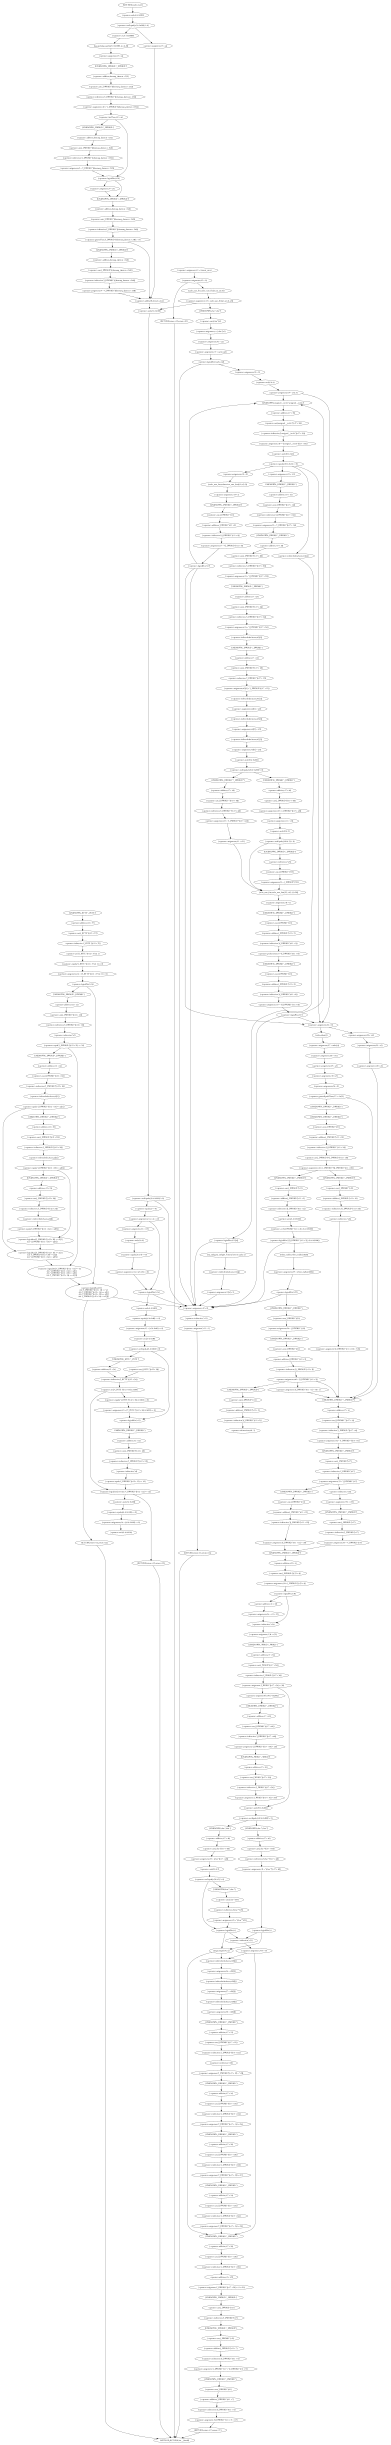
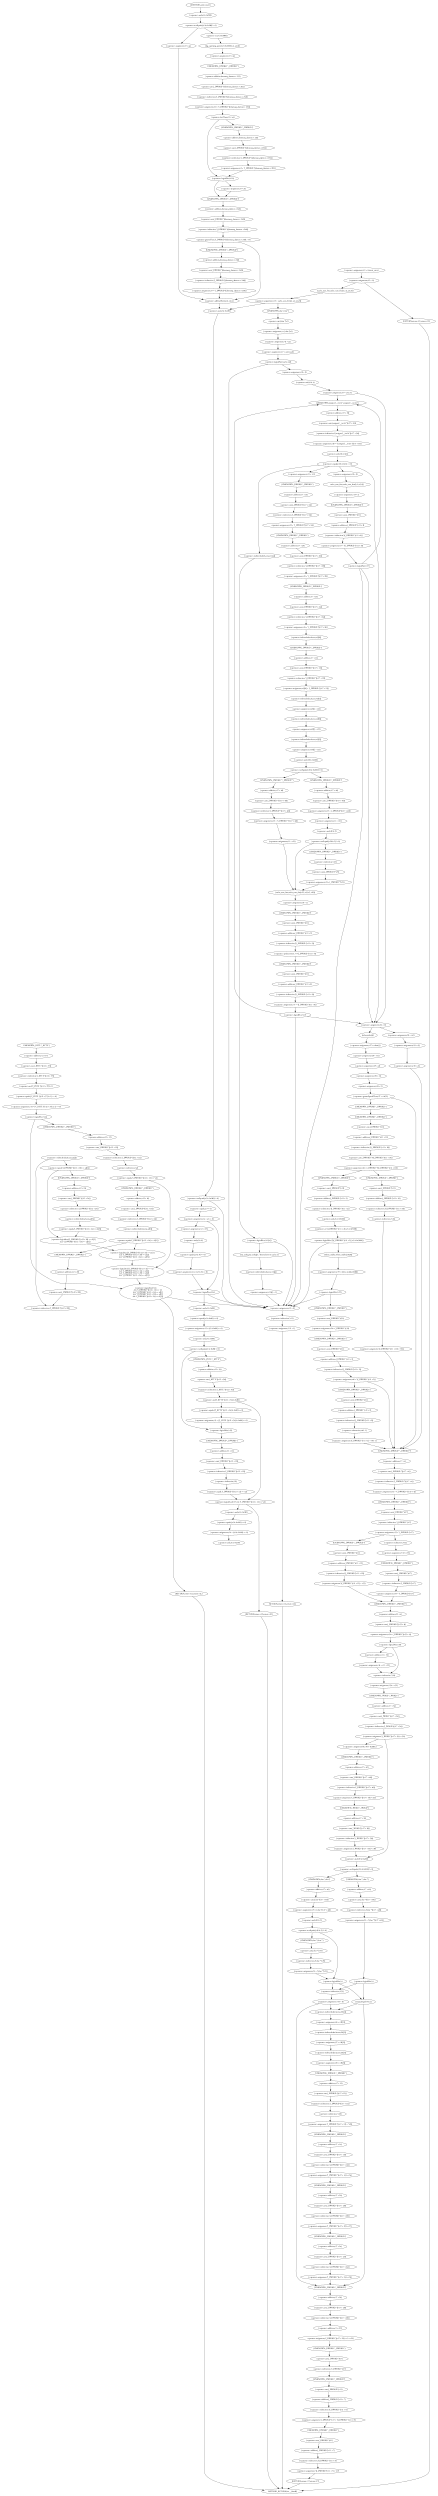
(228, 484) -> (347, 484)
(44, 1152) -> (36, 1230)
(111, 1374) -> (210, 1374)
(297, 1384) -> (354, 1435)
